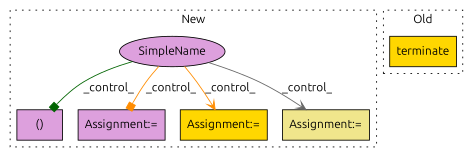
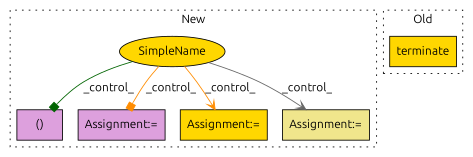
(172, 52) -> (172, 52)
